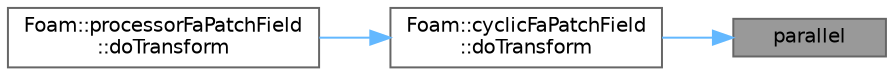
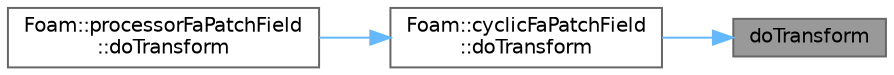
(810, 38) -> (810, 38)
